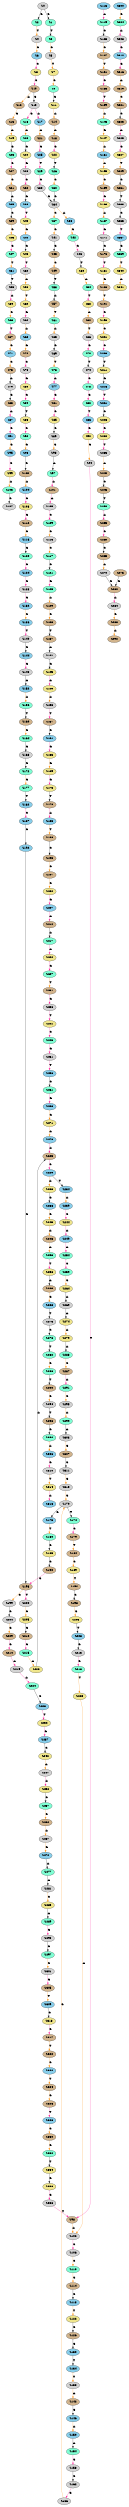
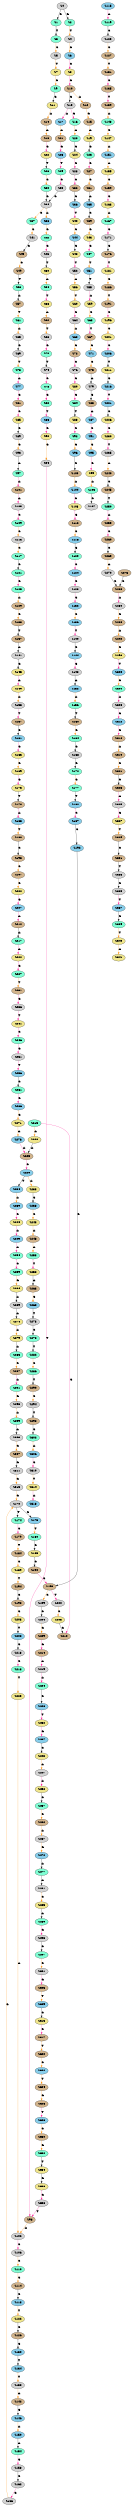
none -> (119, 656)
(26, 1644) -> (70, 1368)
